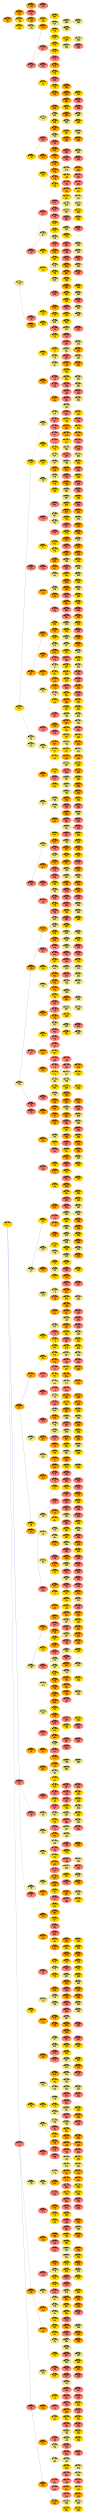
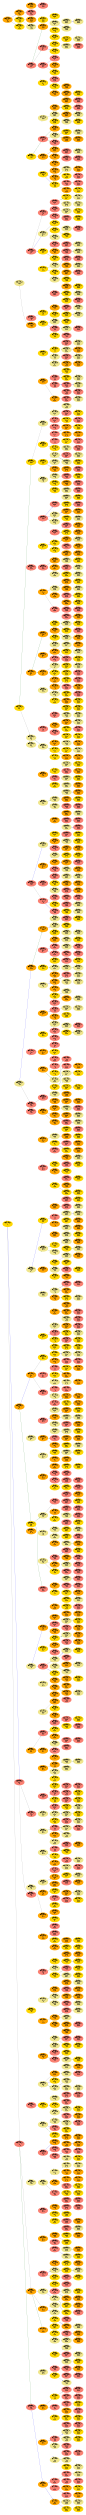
(31, 2105) -> (31, 2105)
